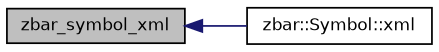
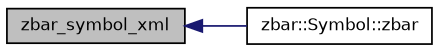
(340, 26) -> (340, 26)
